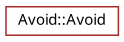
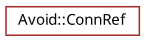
(62, 21) -> (73, 21)
